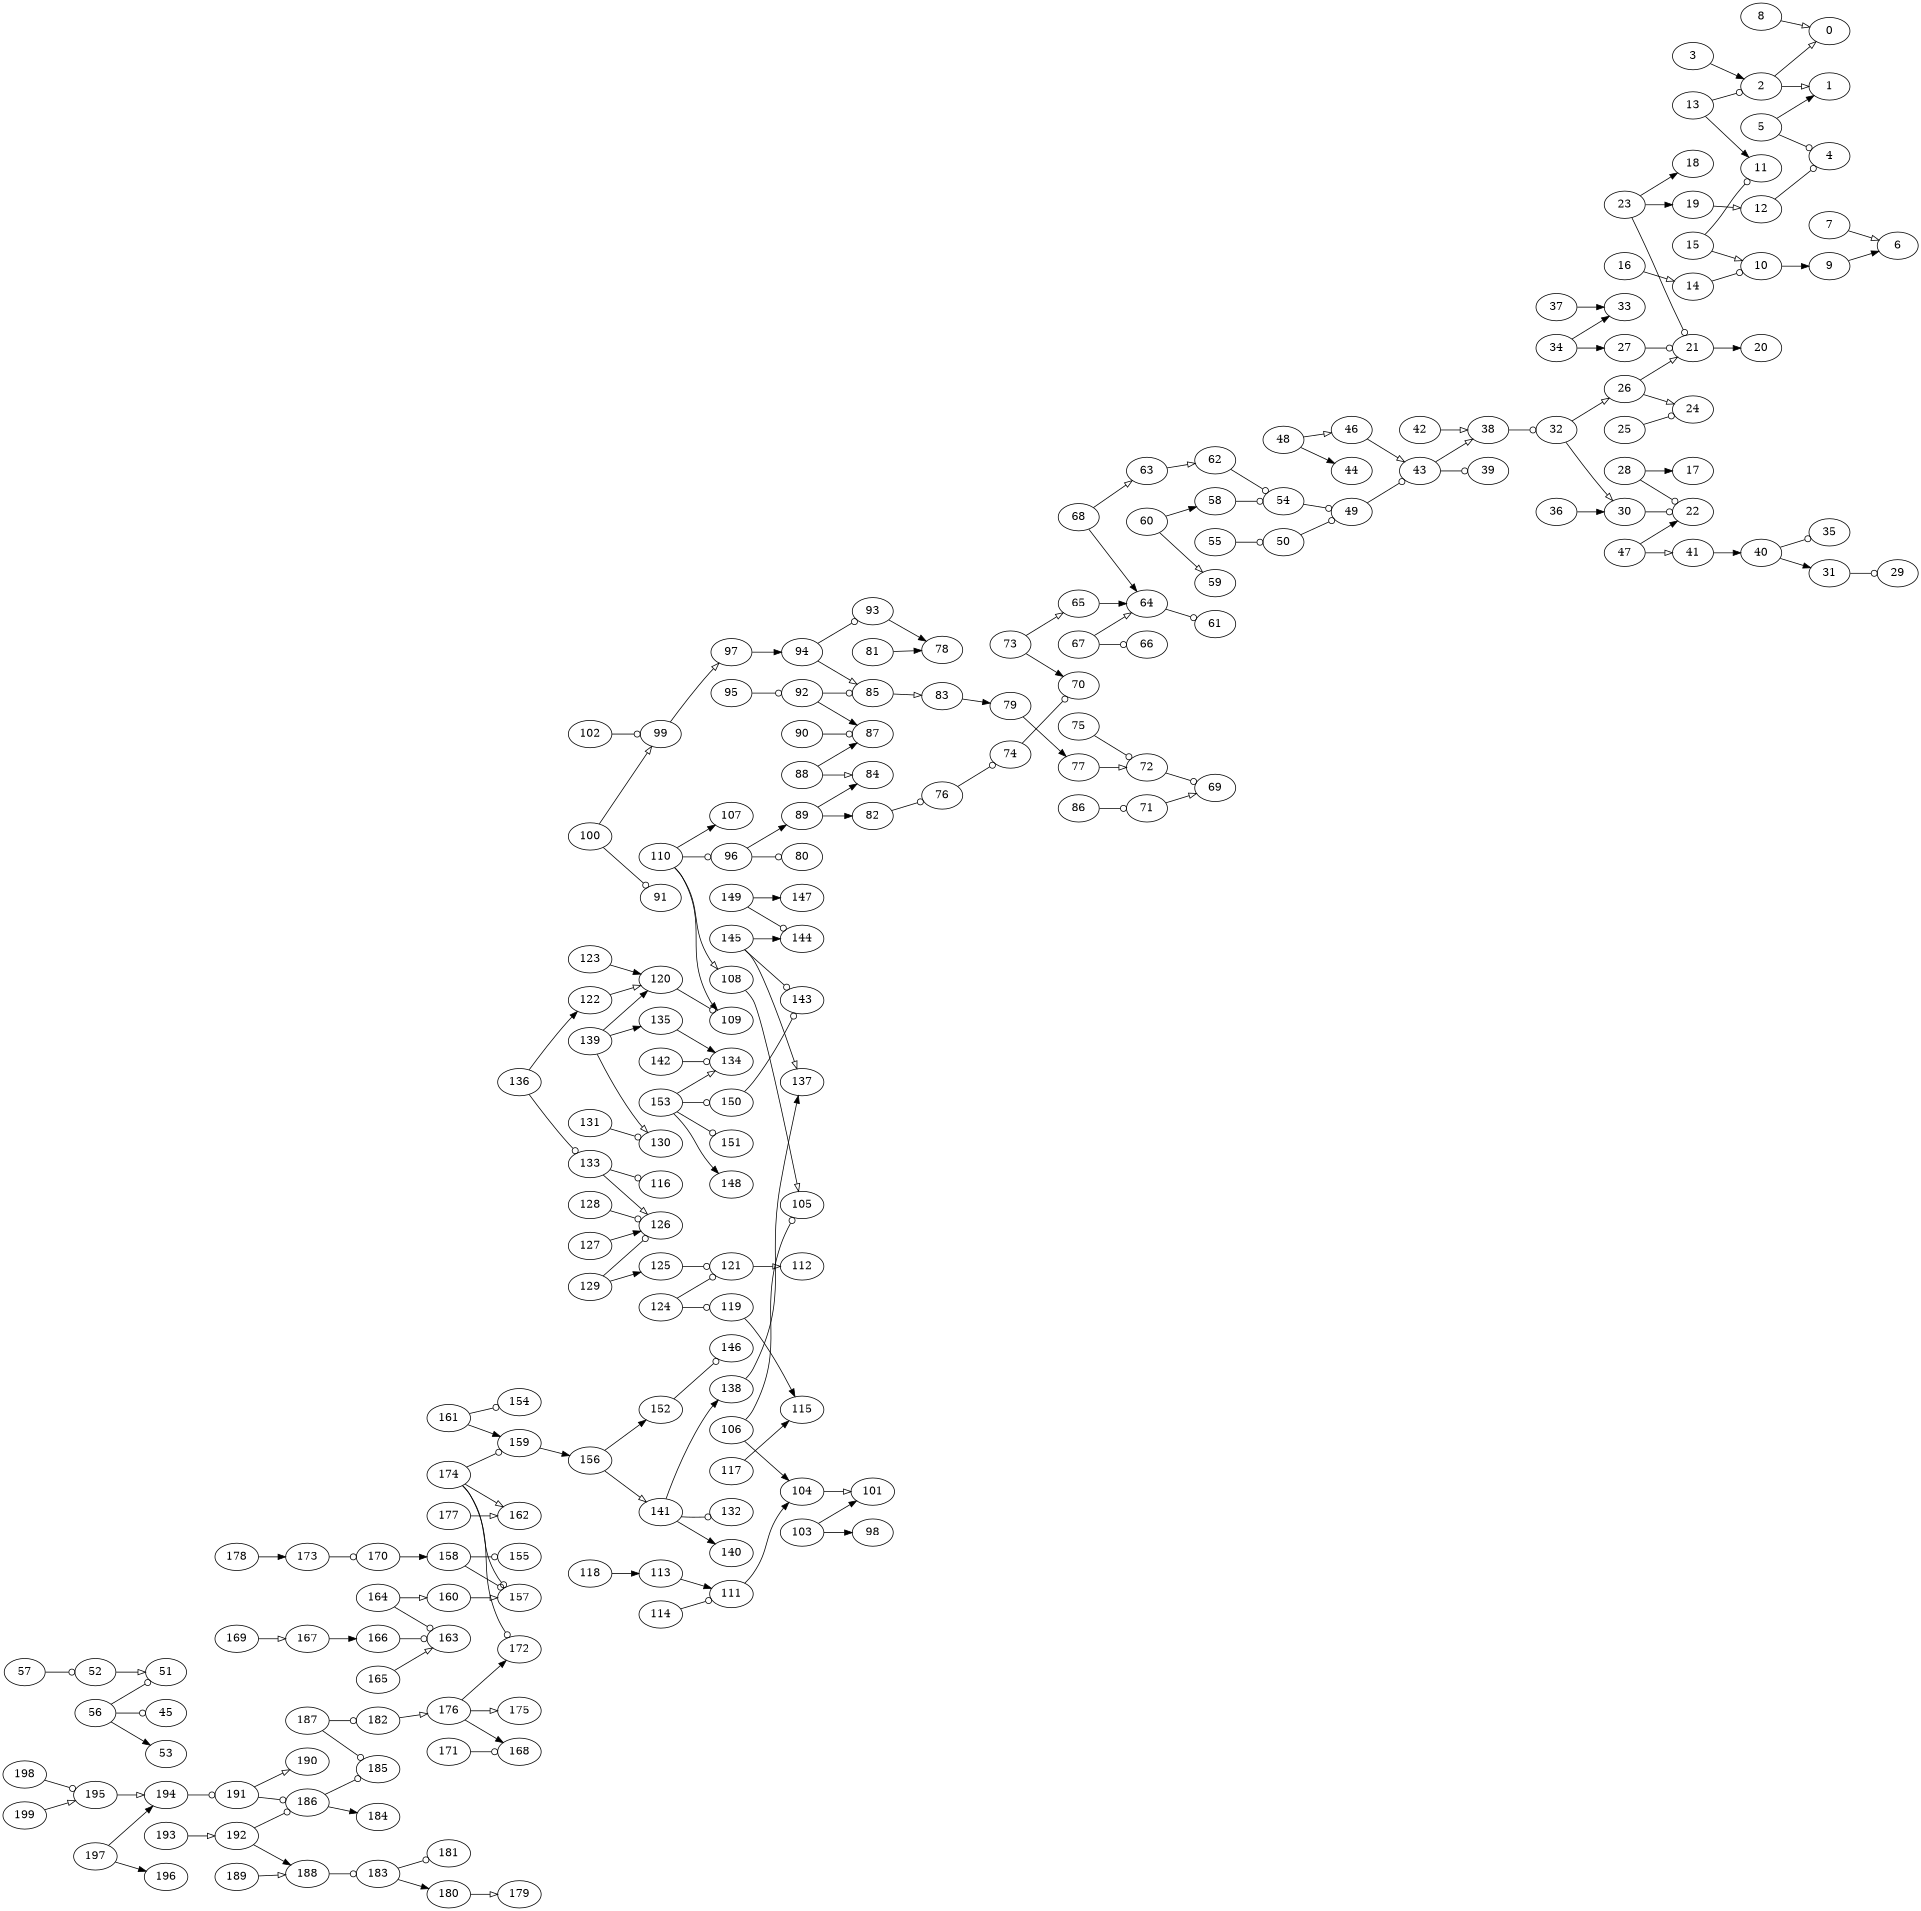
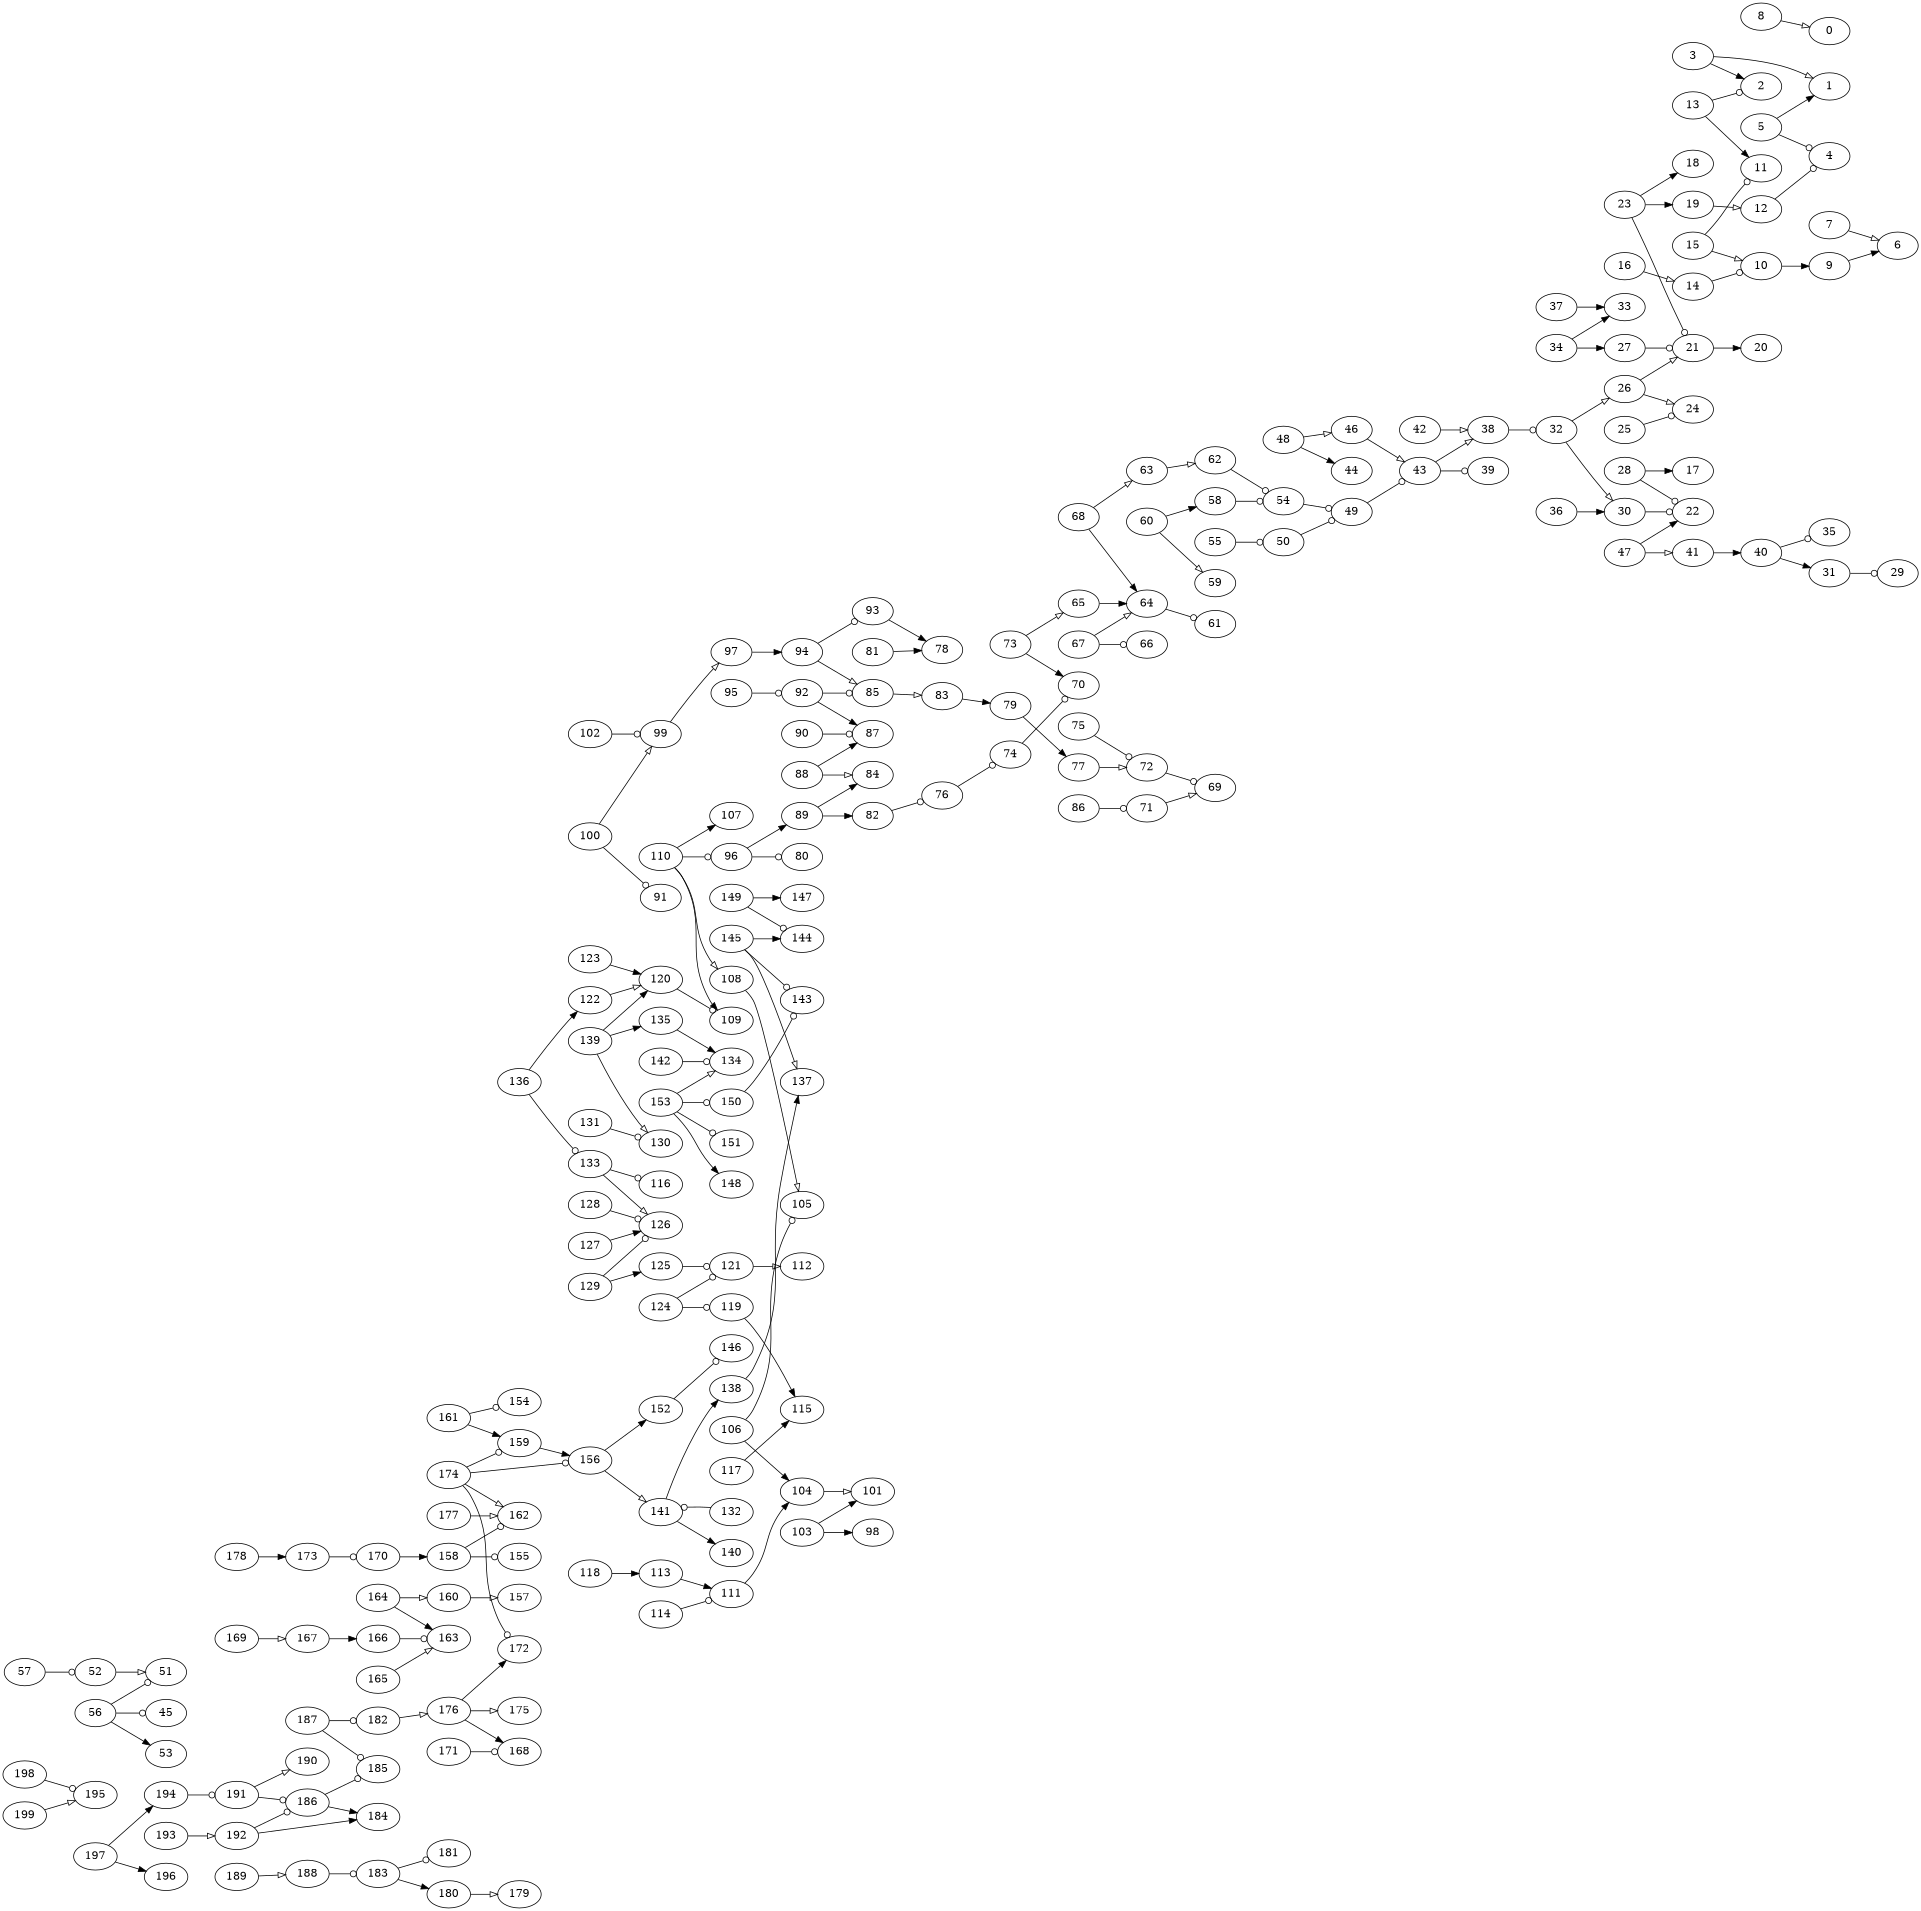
(1792, 61) -> none
(1792, 86) -> (1761, 62)
(693, 1517) -> (699, 1507)
(484, 1533) -> (516, 1468)
(482, 1576) -> (480, 1539)
(411, 1617) -> (411, 1617)
(127, 1795) -> none
(269, 1853) -> (304, 1827)
